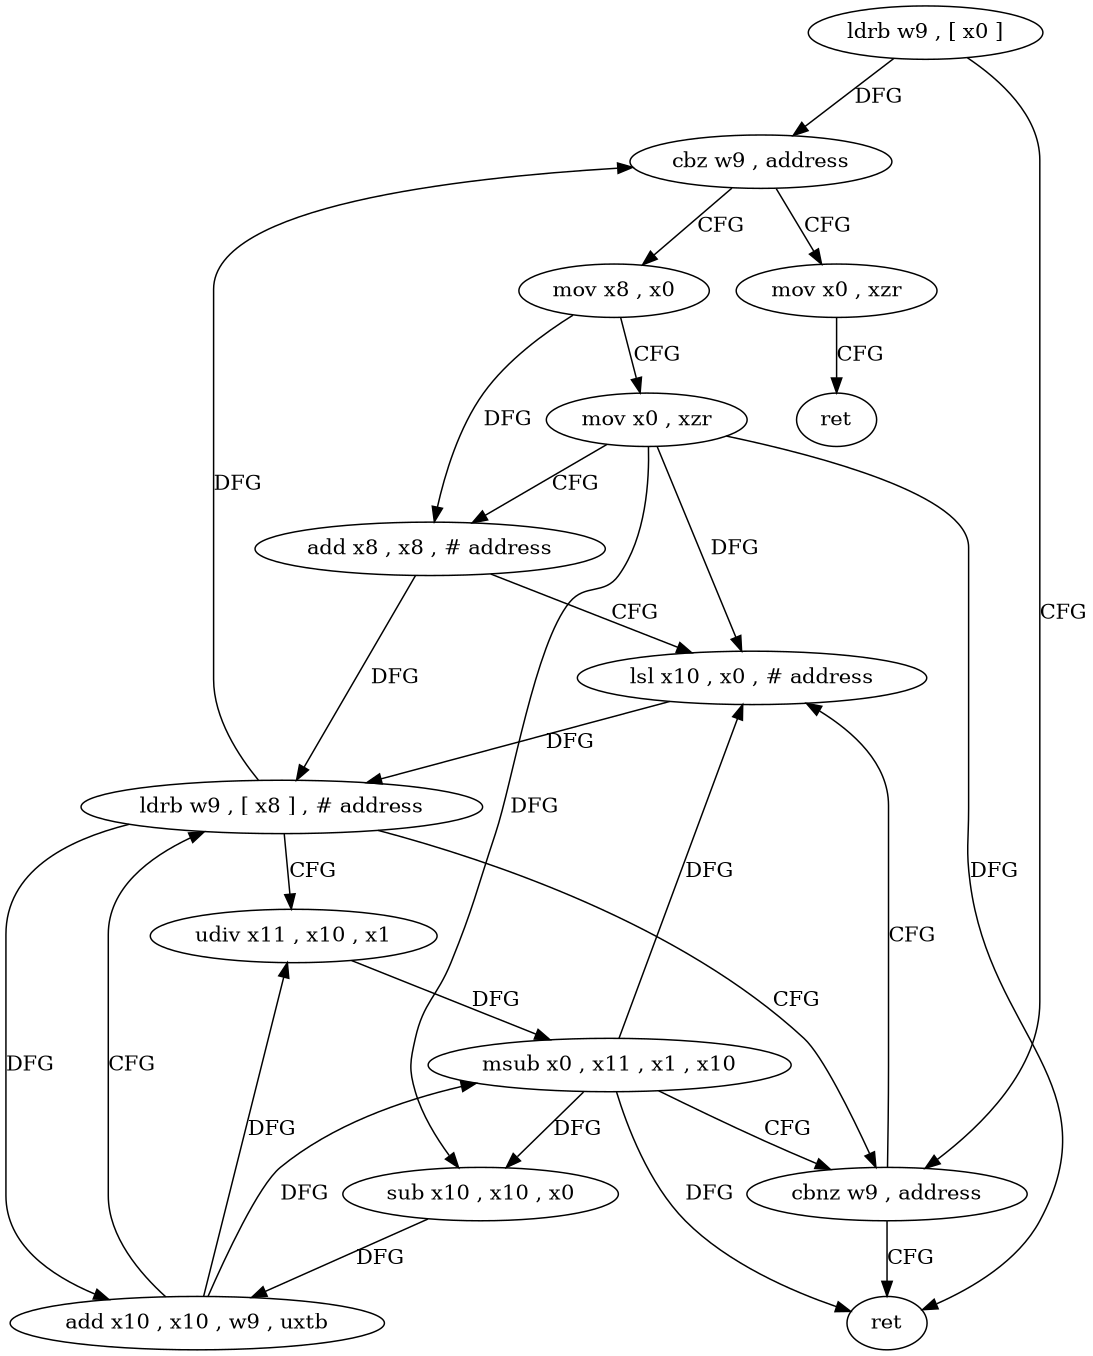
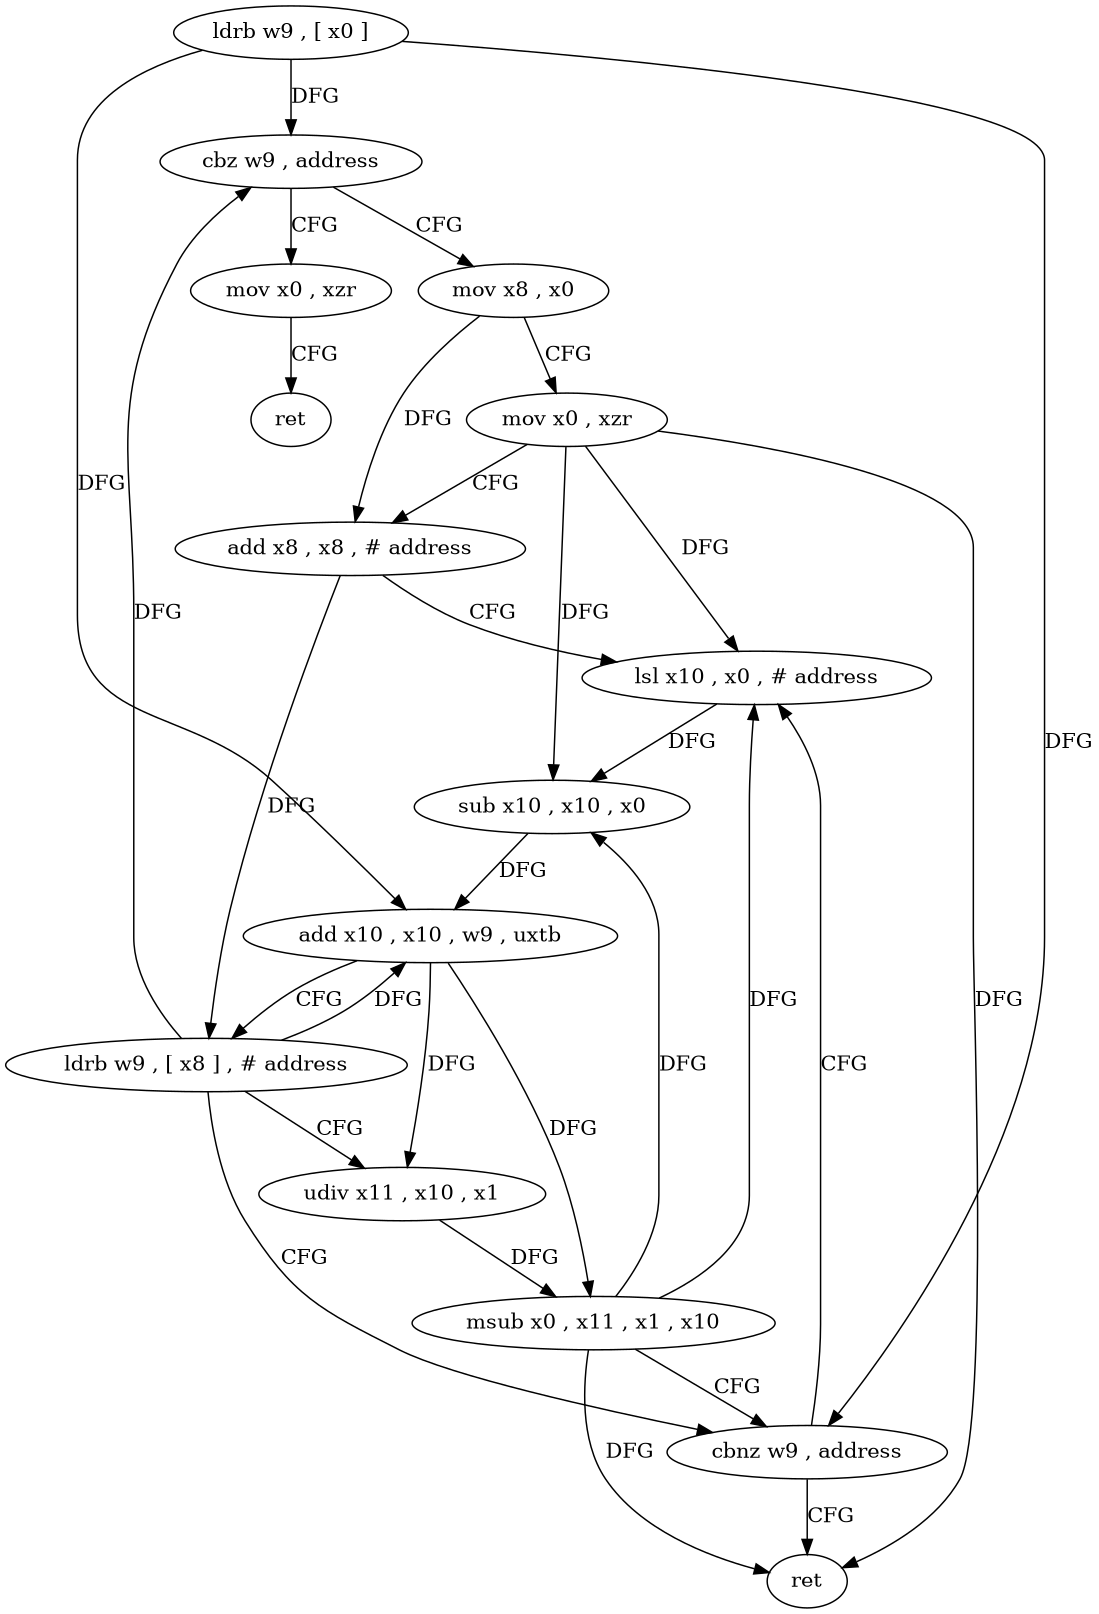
none -> (77, 520)
(1064, 613) -> (1069, 742)
(533, 738) -> (660, 739)
